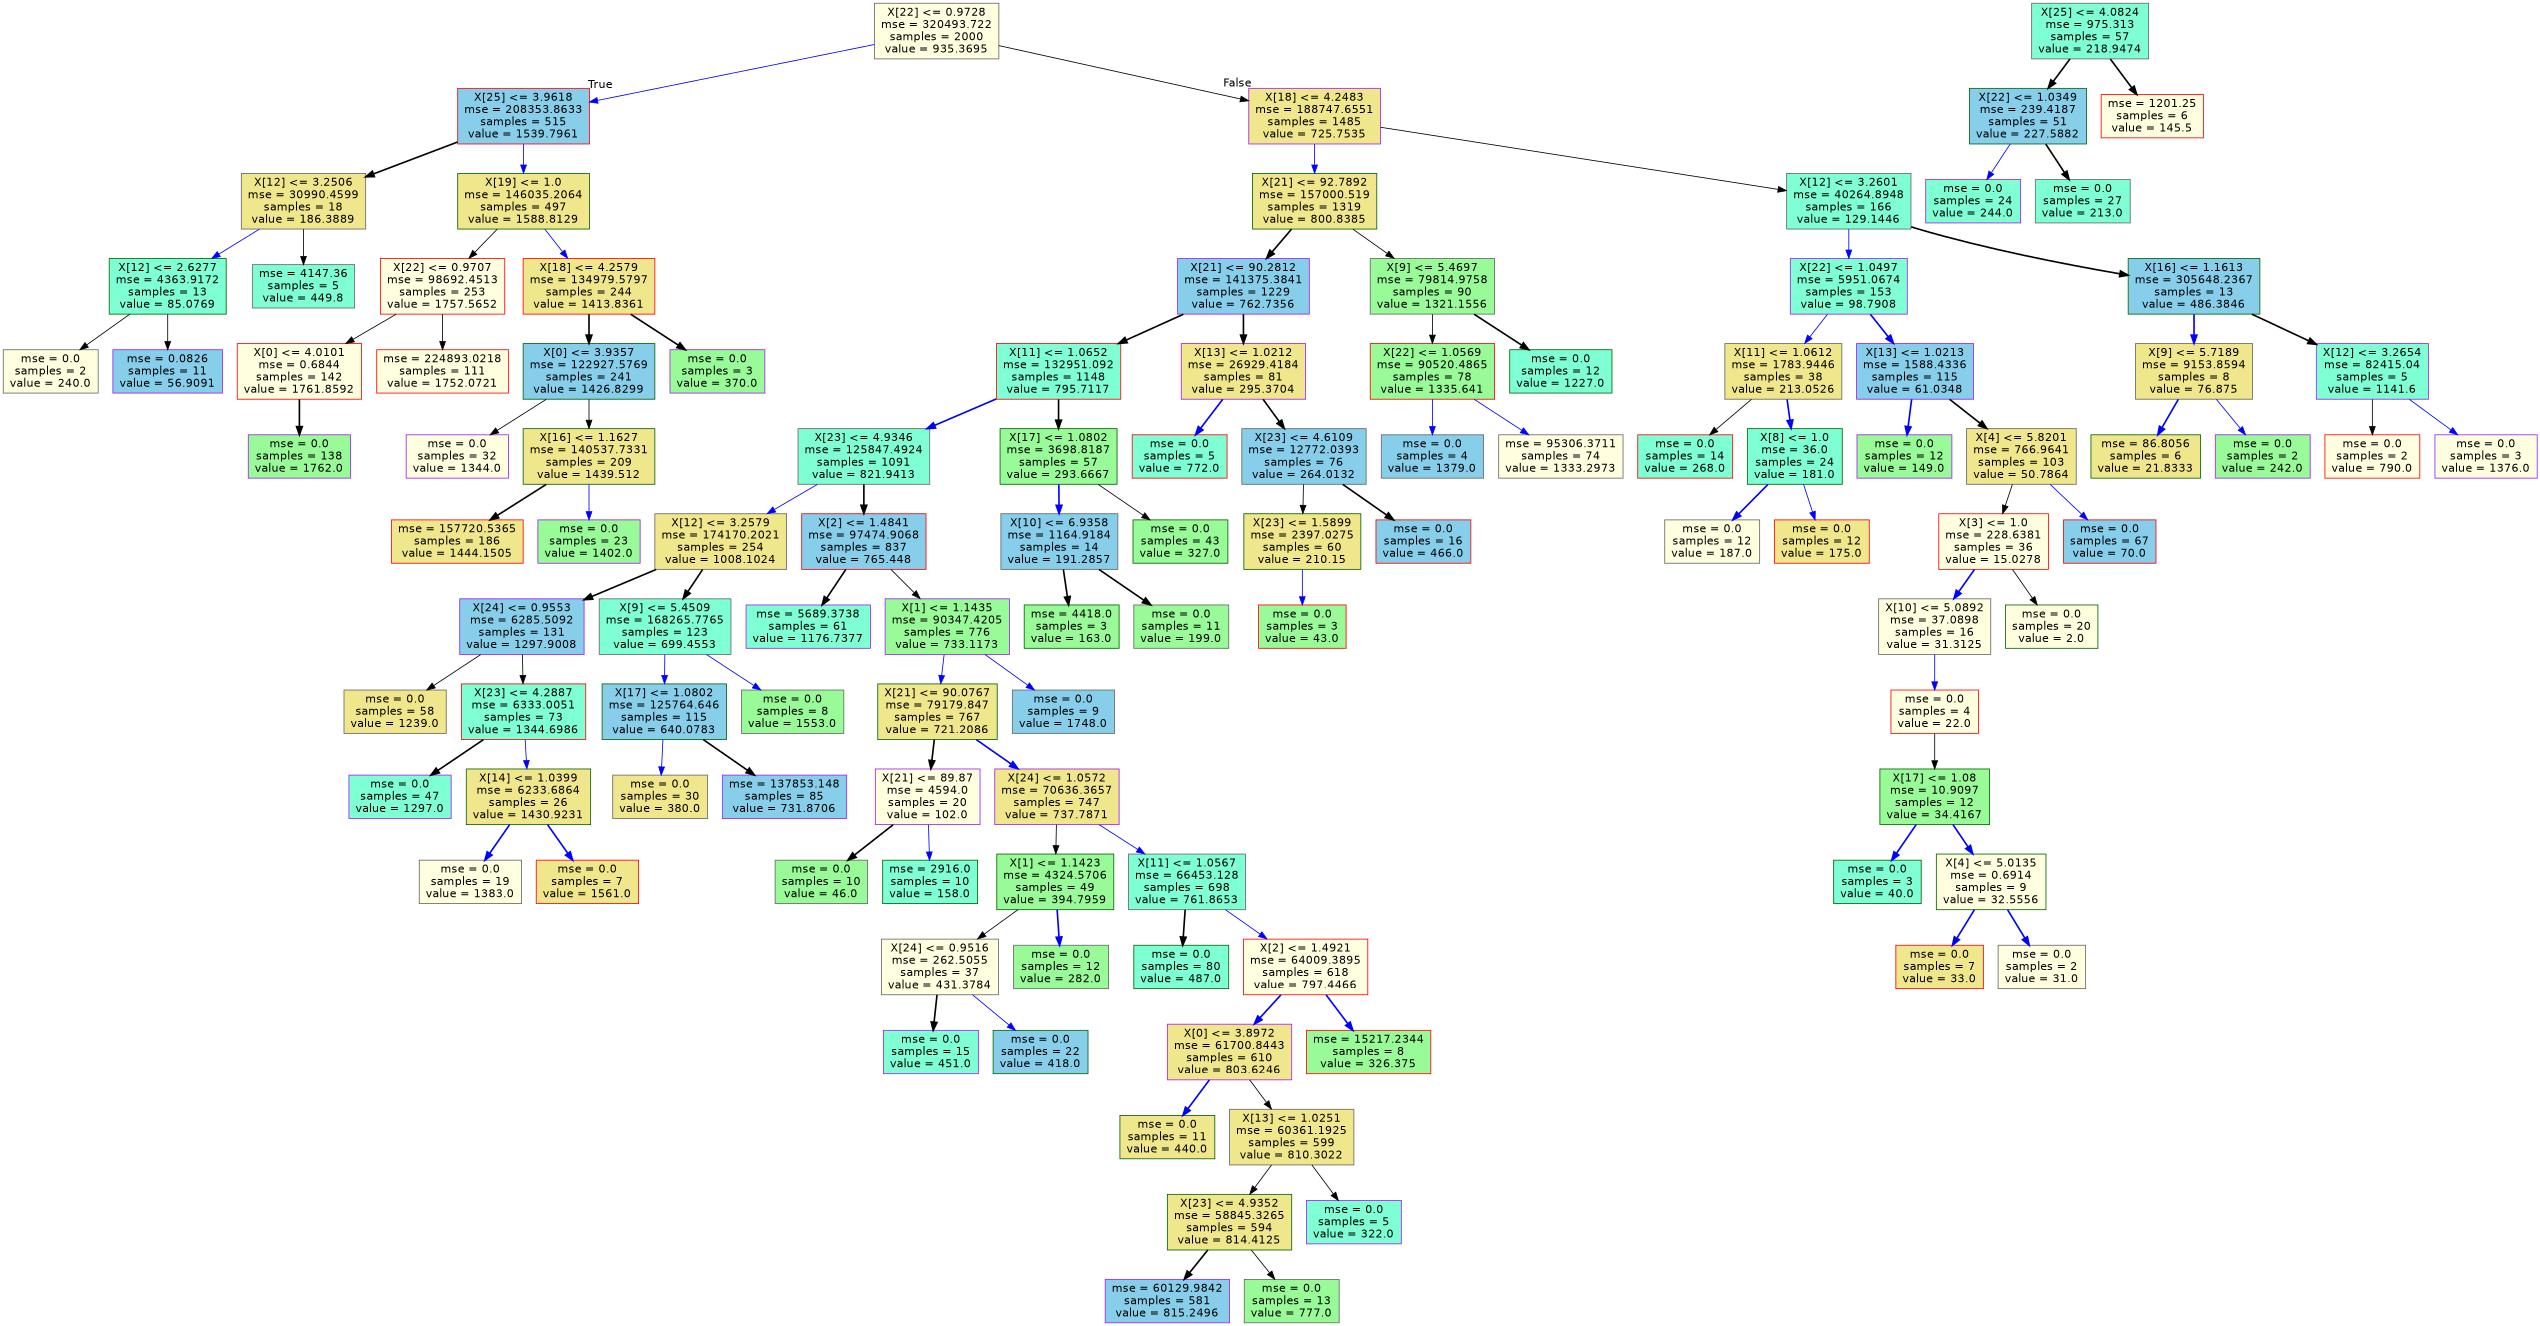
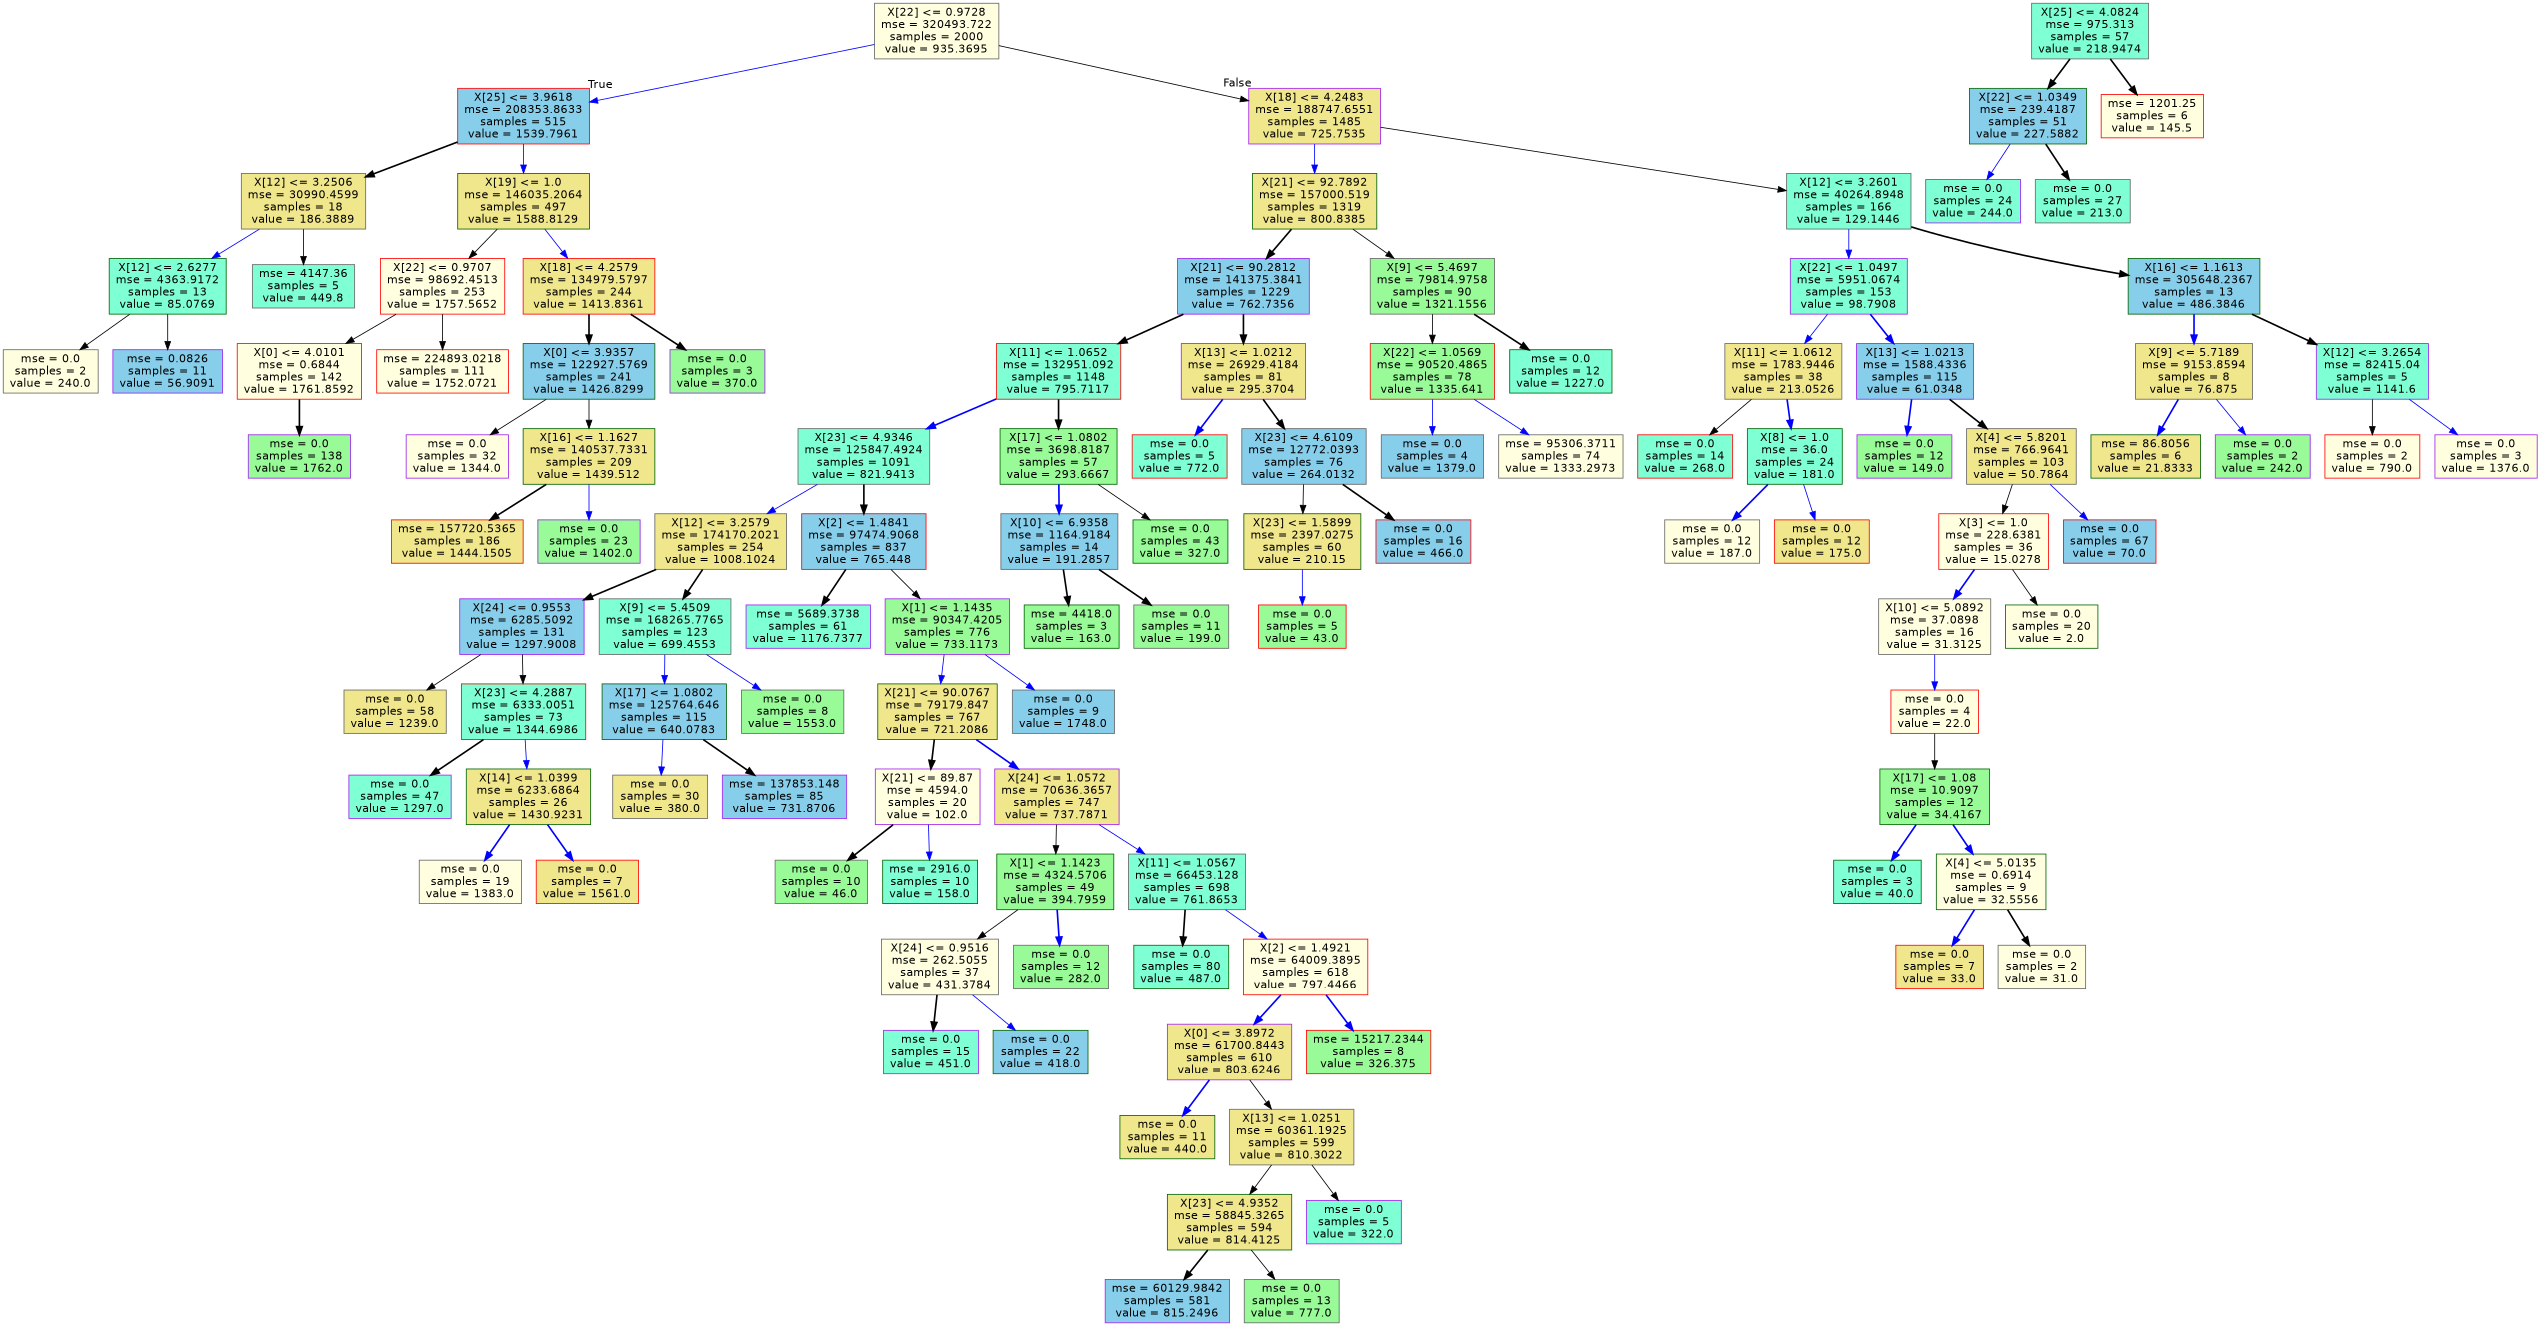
(1302, 627) -> (1302, 627)
(2016, 924) -> (2016, 924)
